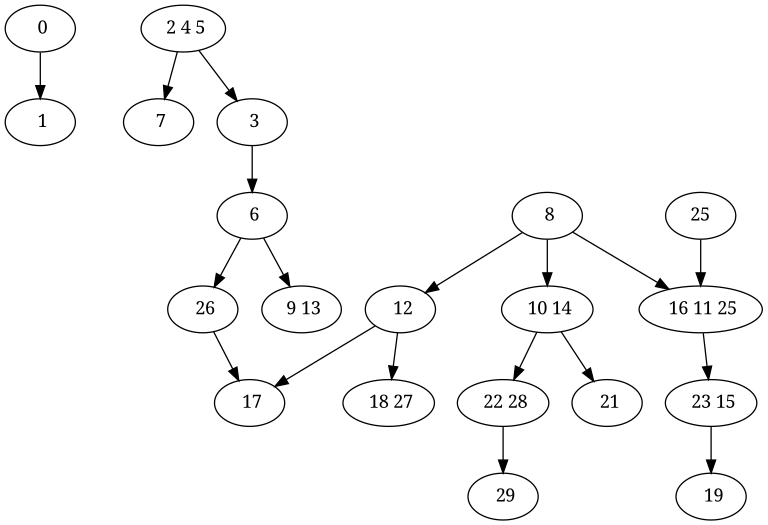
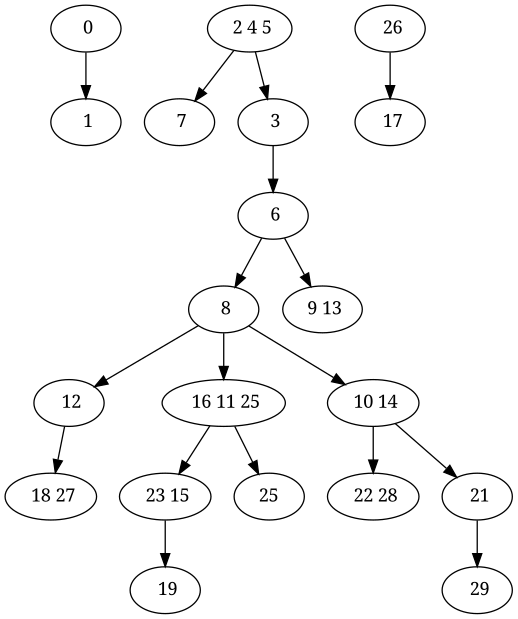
(701, 256) -> (244, 444)
(231, 257) -> (252, 257)
(331, 353) -> none
(503, 443) -> (477, 537)
